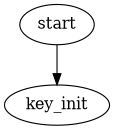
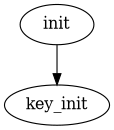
(57, 25) -> (57, 25)
